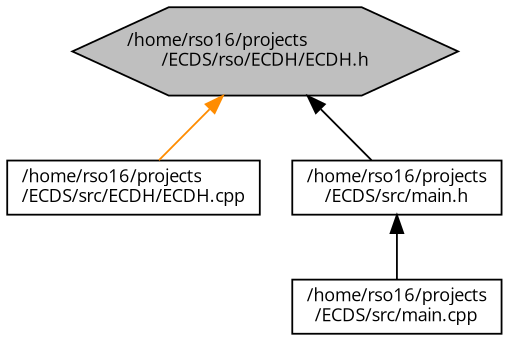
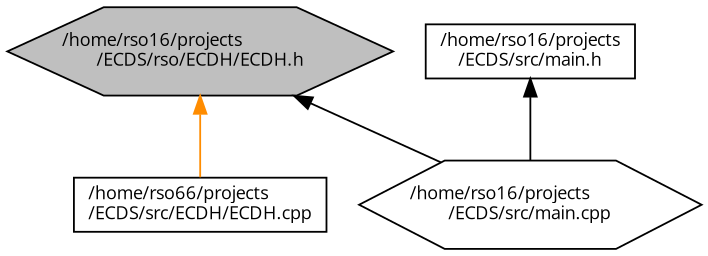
(346, 135) -> (376, 133)
(134, 188) -> (200, 205)
(397, 307) -> (530, 205)
